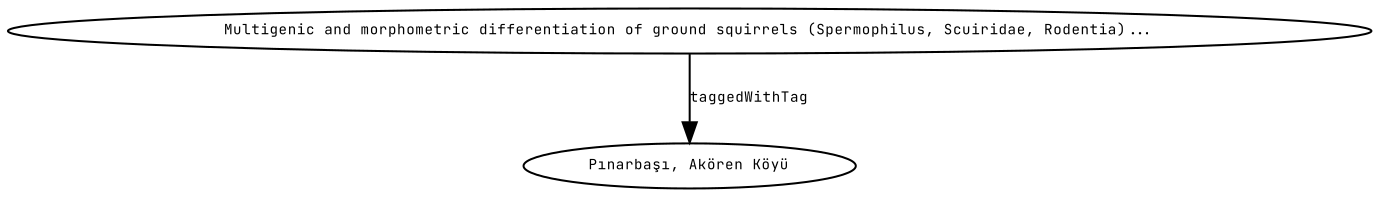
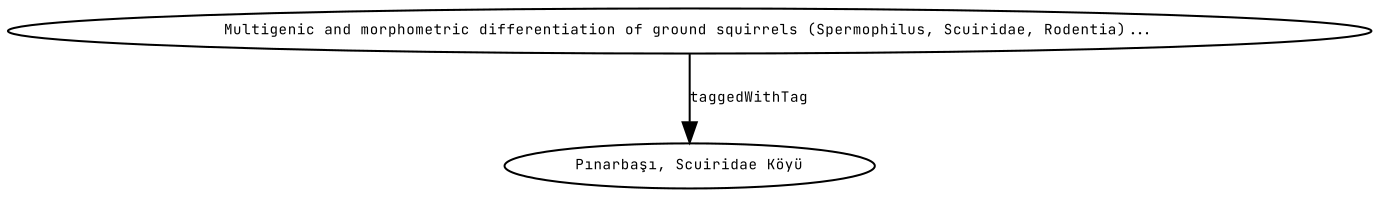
(690, 166) -> (690, 166)
